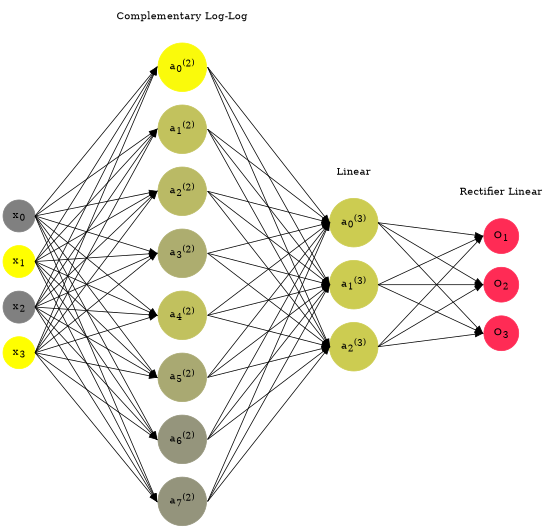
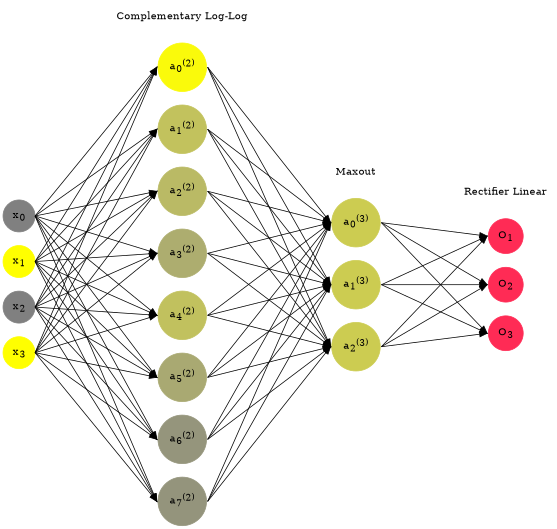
(354, 172) -> (356, 172)
